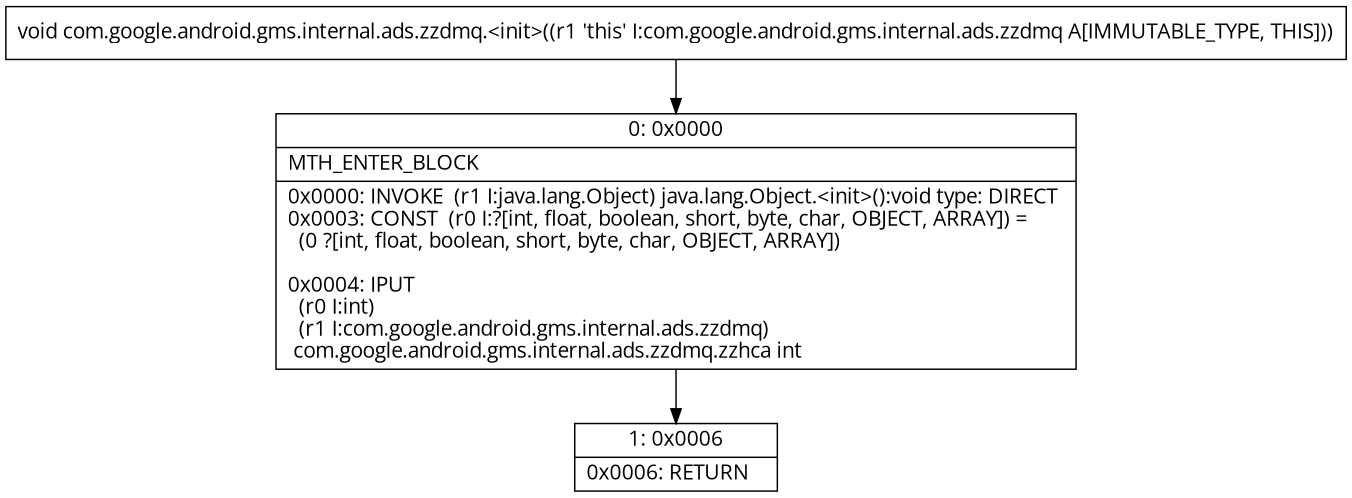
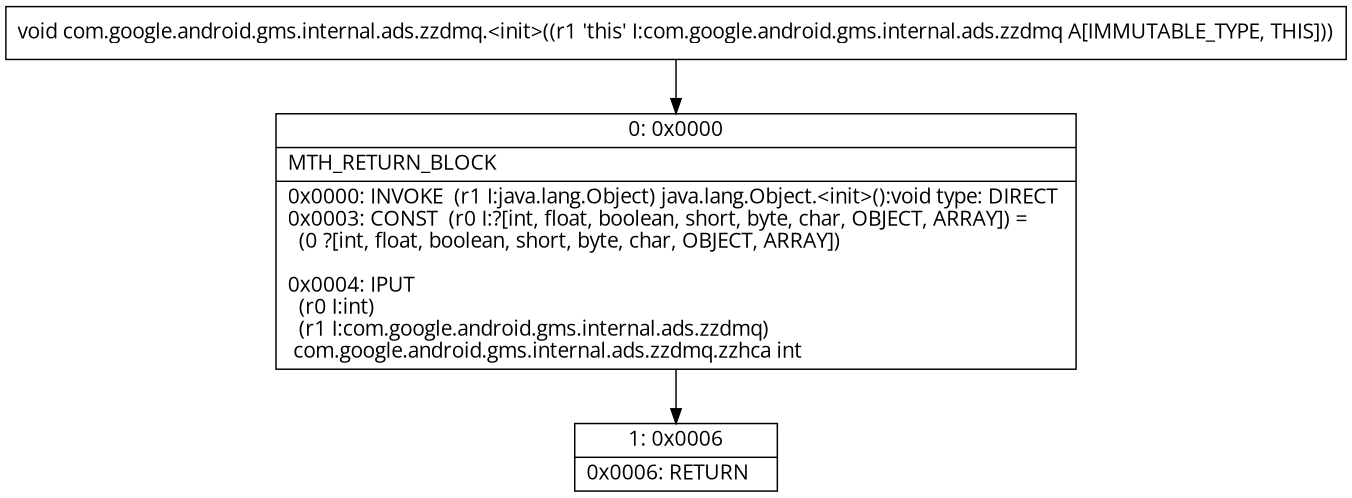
(383, 164) -> (392, 164)
